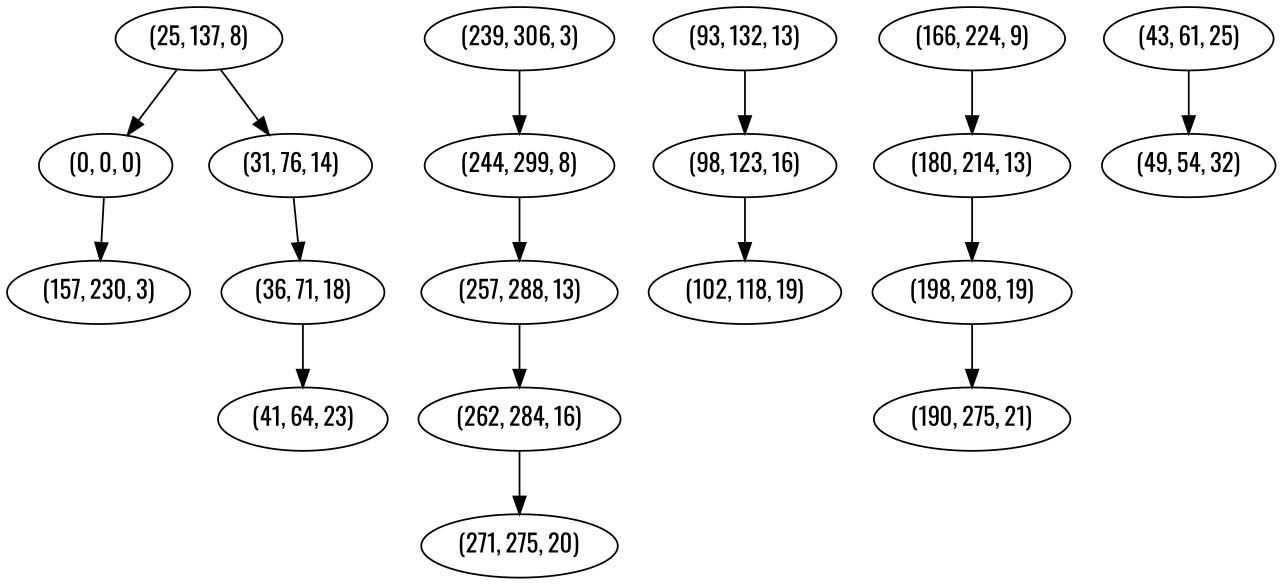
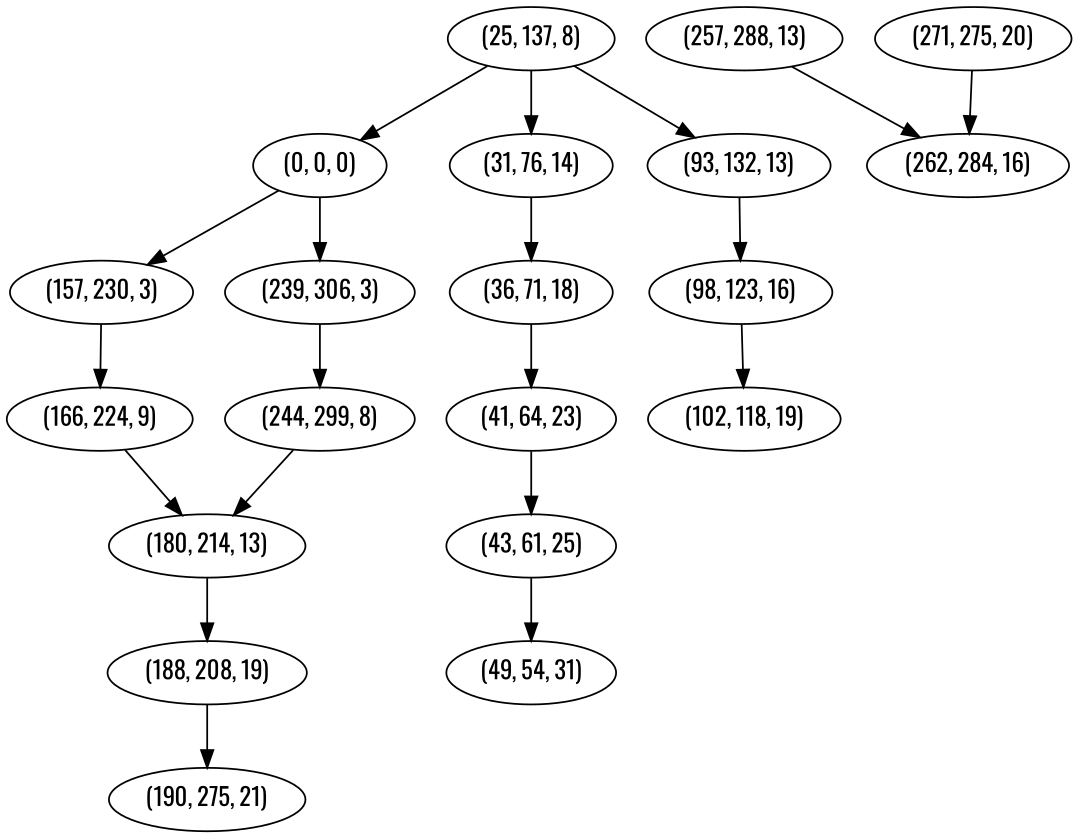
none -> (627, 97)
(1189, 166) -> (531, 673)
none -> (320, 220)
(520, 220) -> (269, 476)
(972, 292) -> (207, 673)
none -> (101, 347)
(520, 474) -> (971, 94)
none -> (531, 474)
